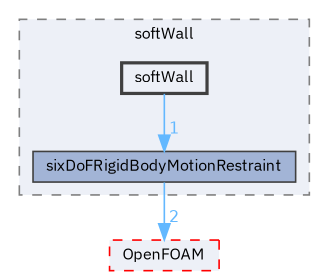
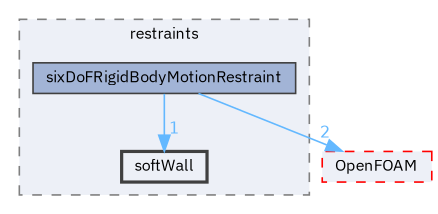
(164, 35) -> (164, 35)
(164, 114) -> (164, 114)
